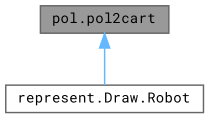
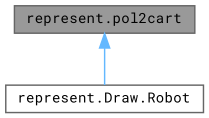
(105, 19) -> (105, 19)
